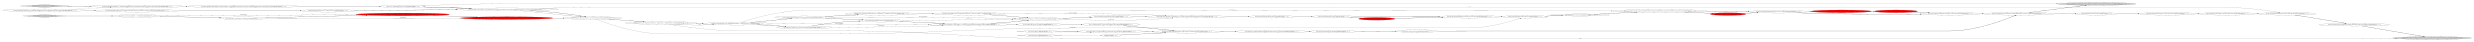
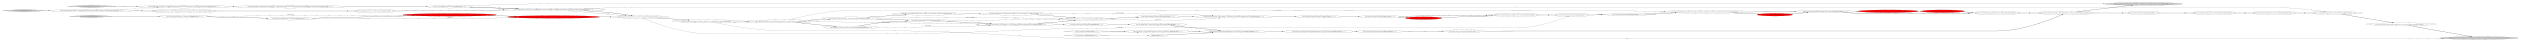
none -> (25, 11)
